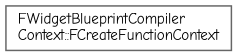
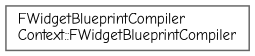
(119, 28) -> (128, 28)
